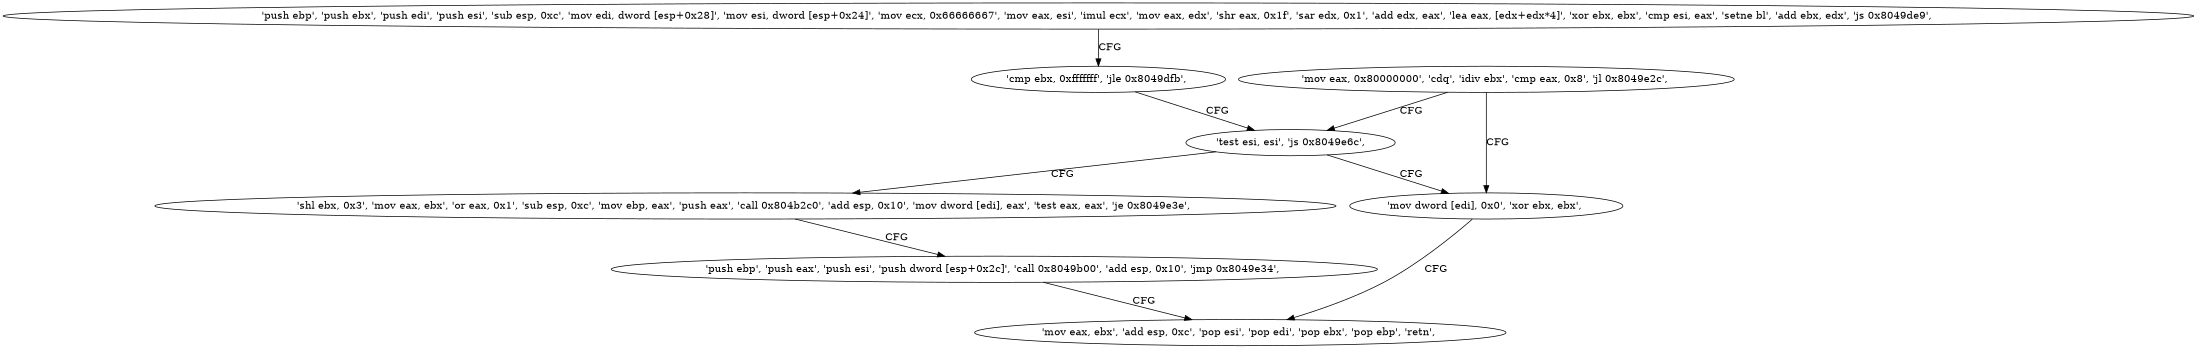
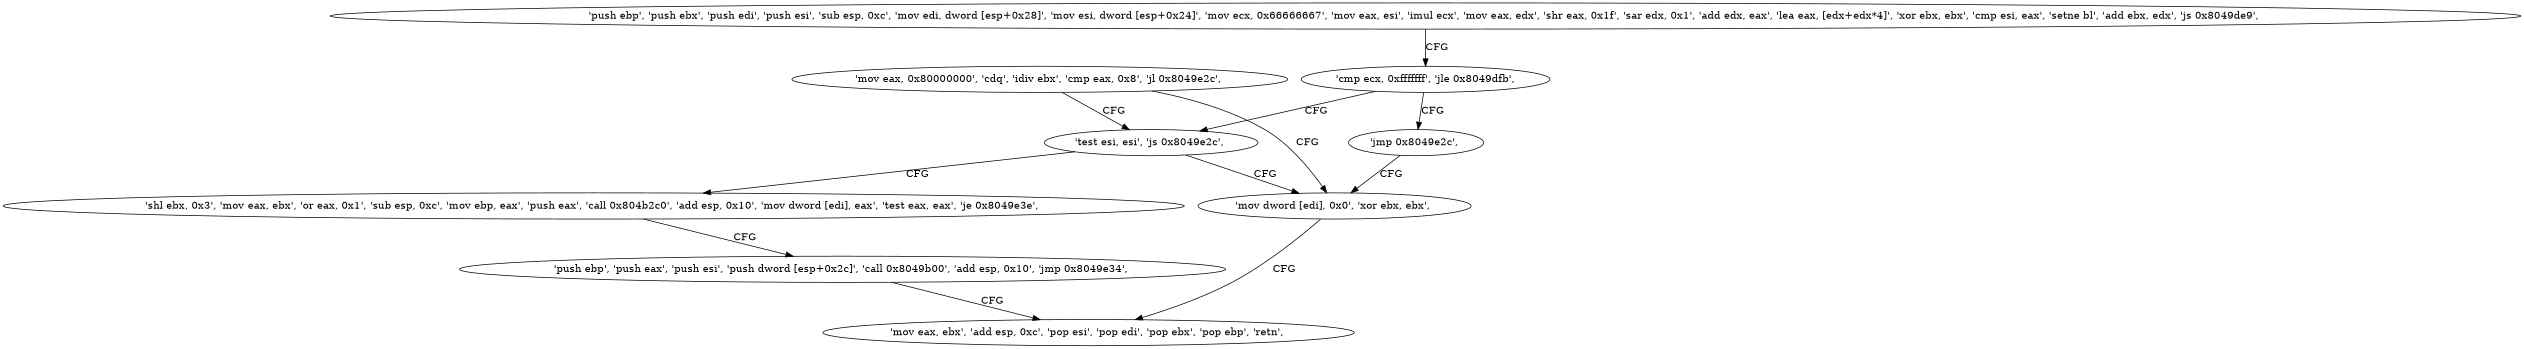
(1098, 79) -> (1426, 79)
(1291, 143) -> (1151, 143)
none -> (1416, 143)
